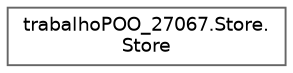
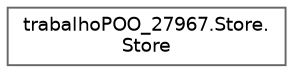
(147, 36) -> (147, 36)
